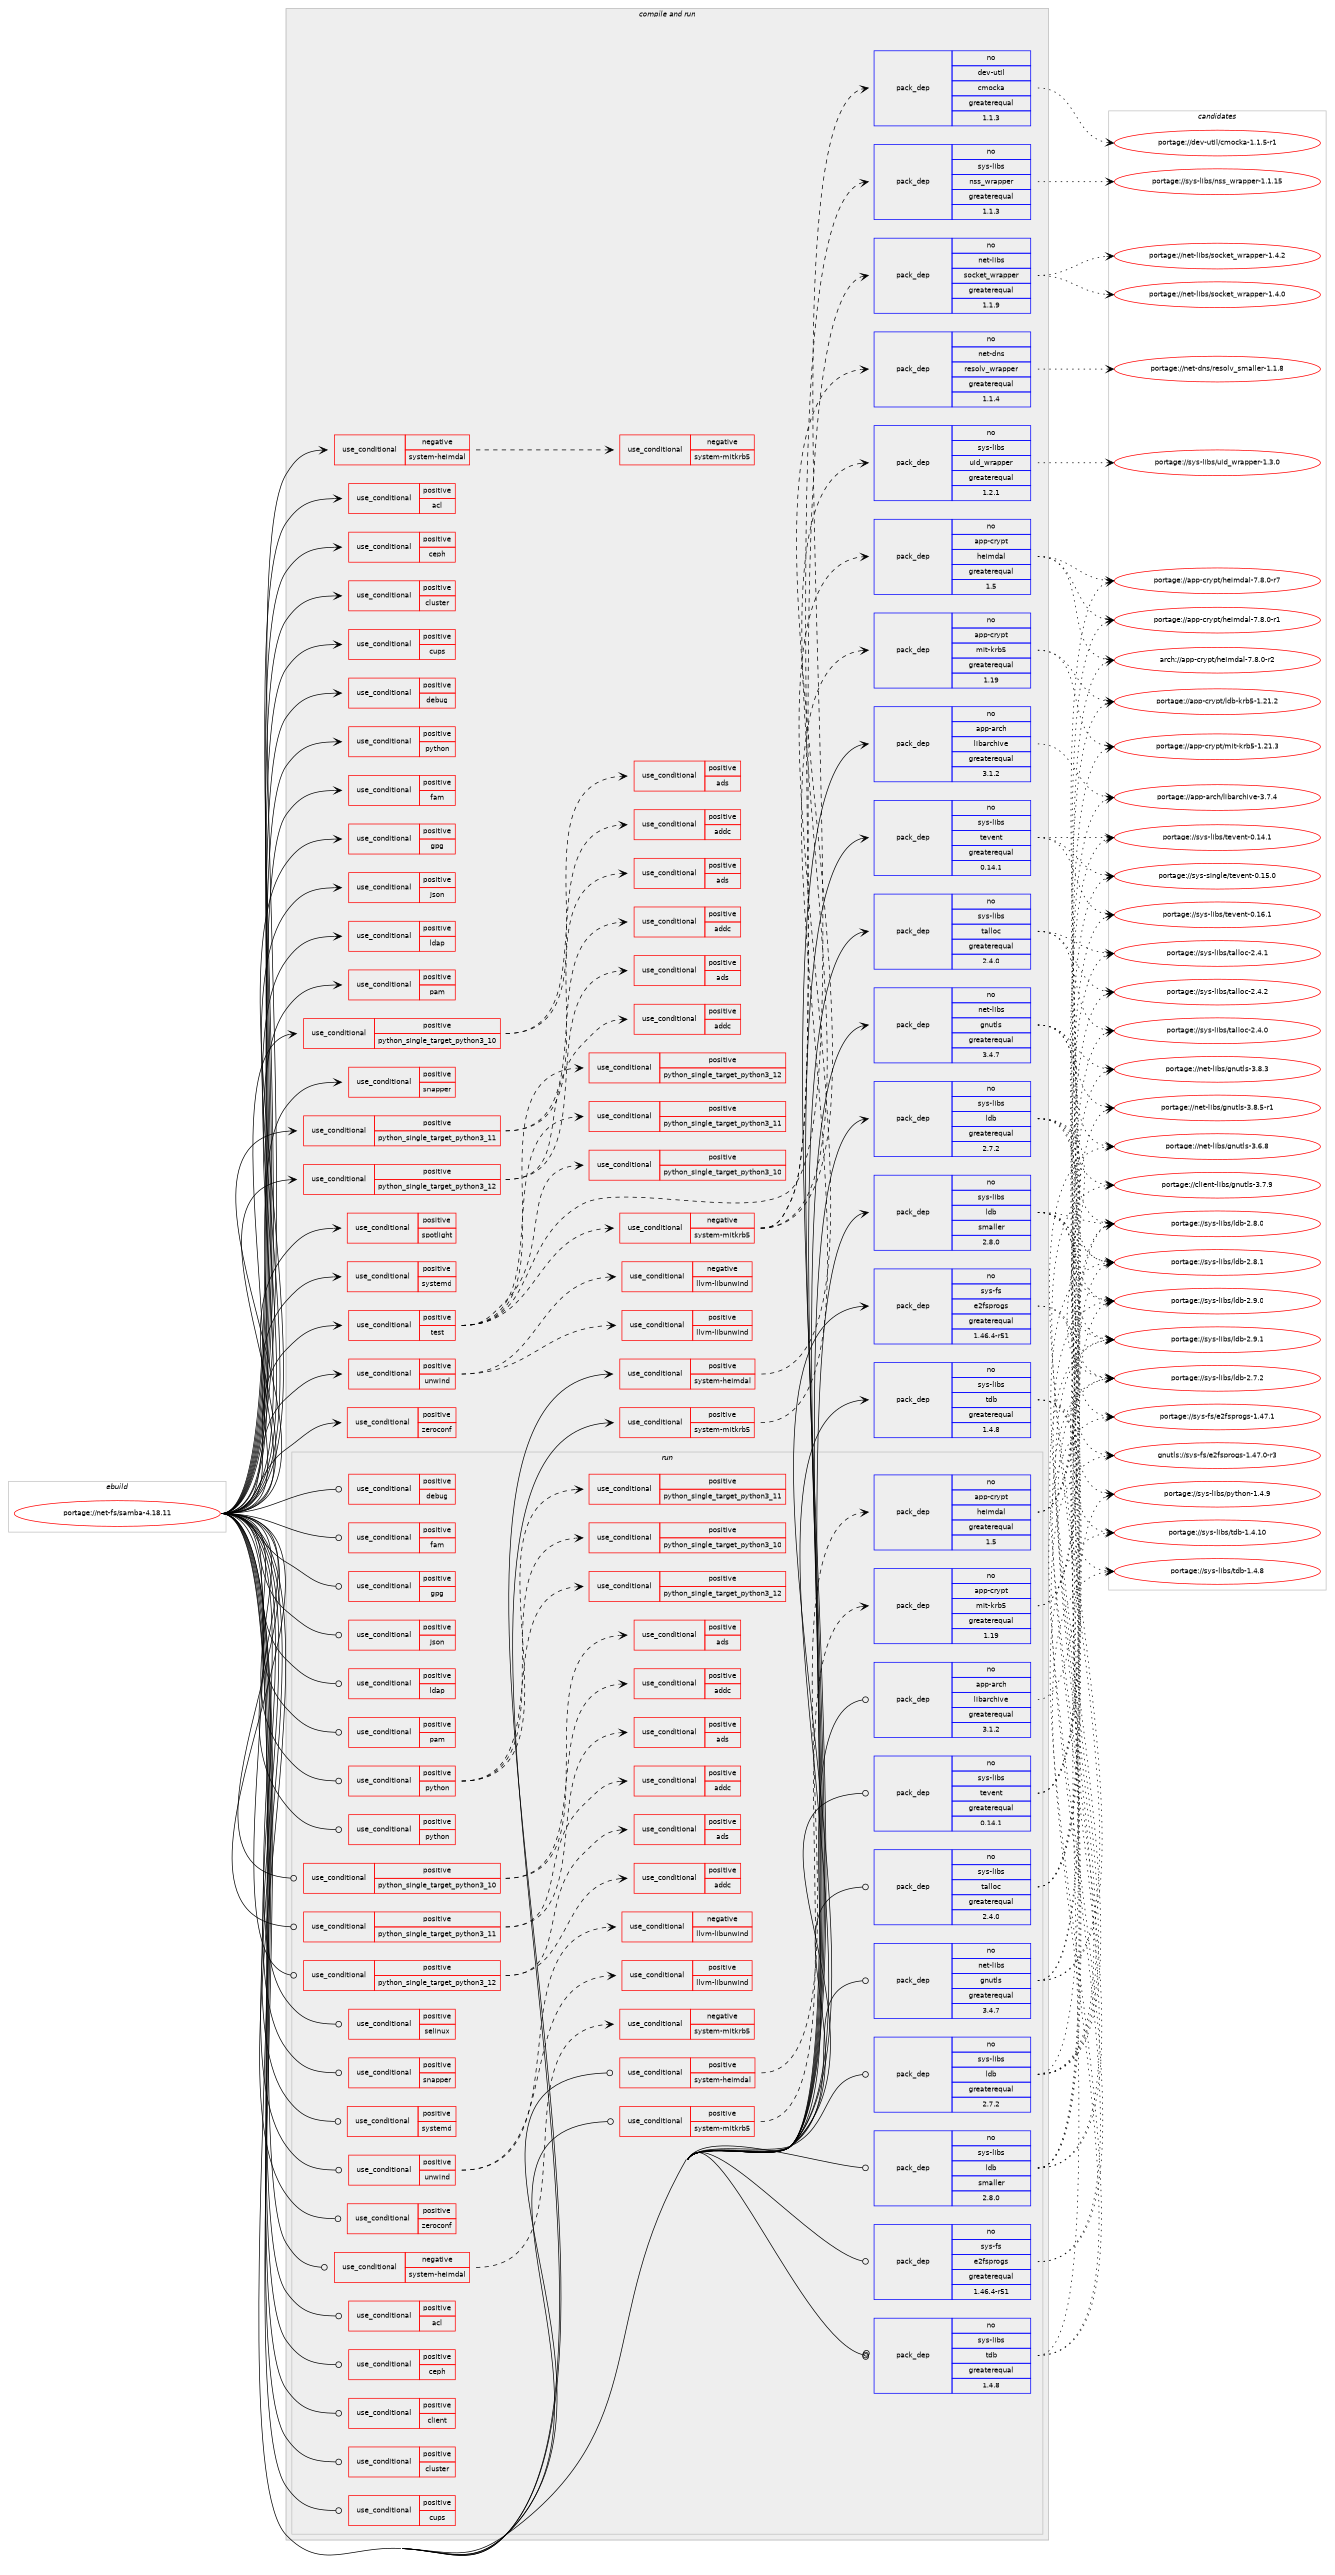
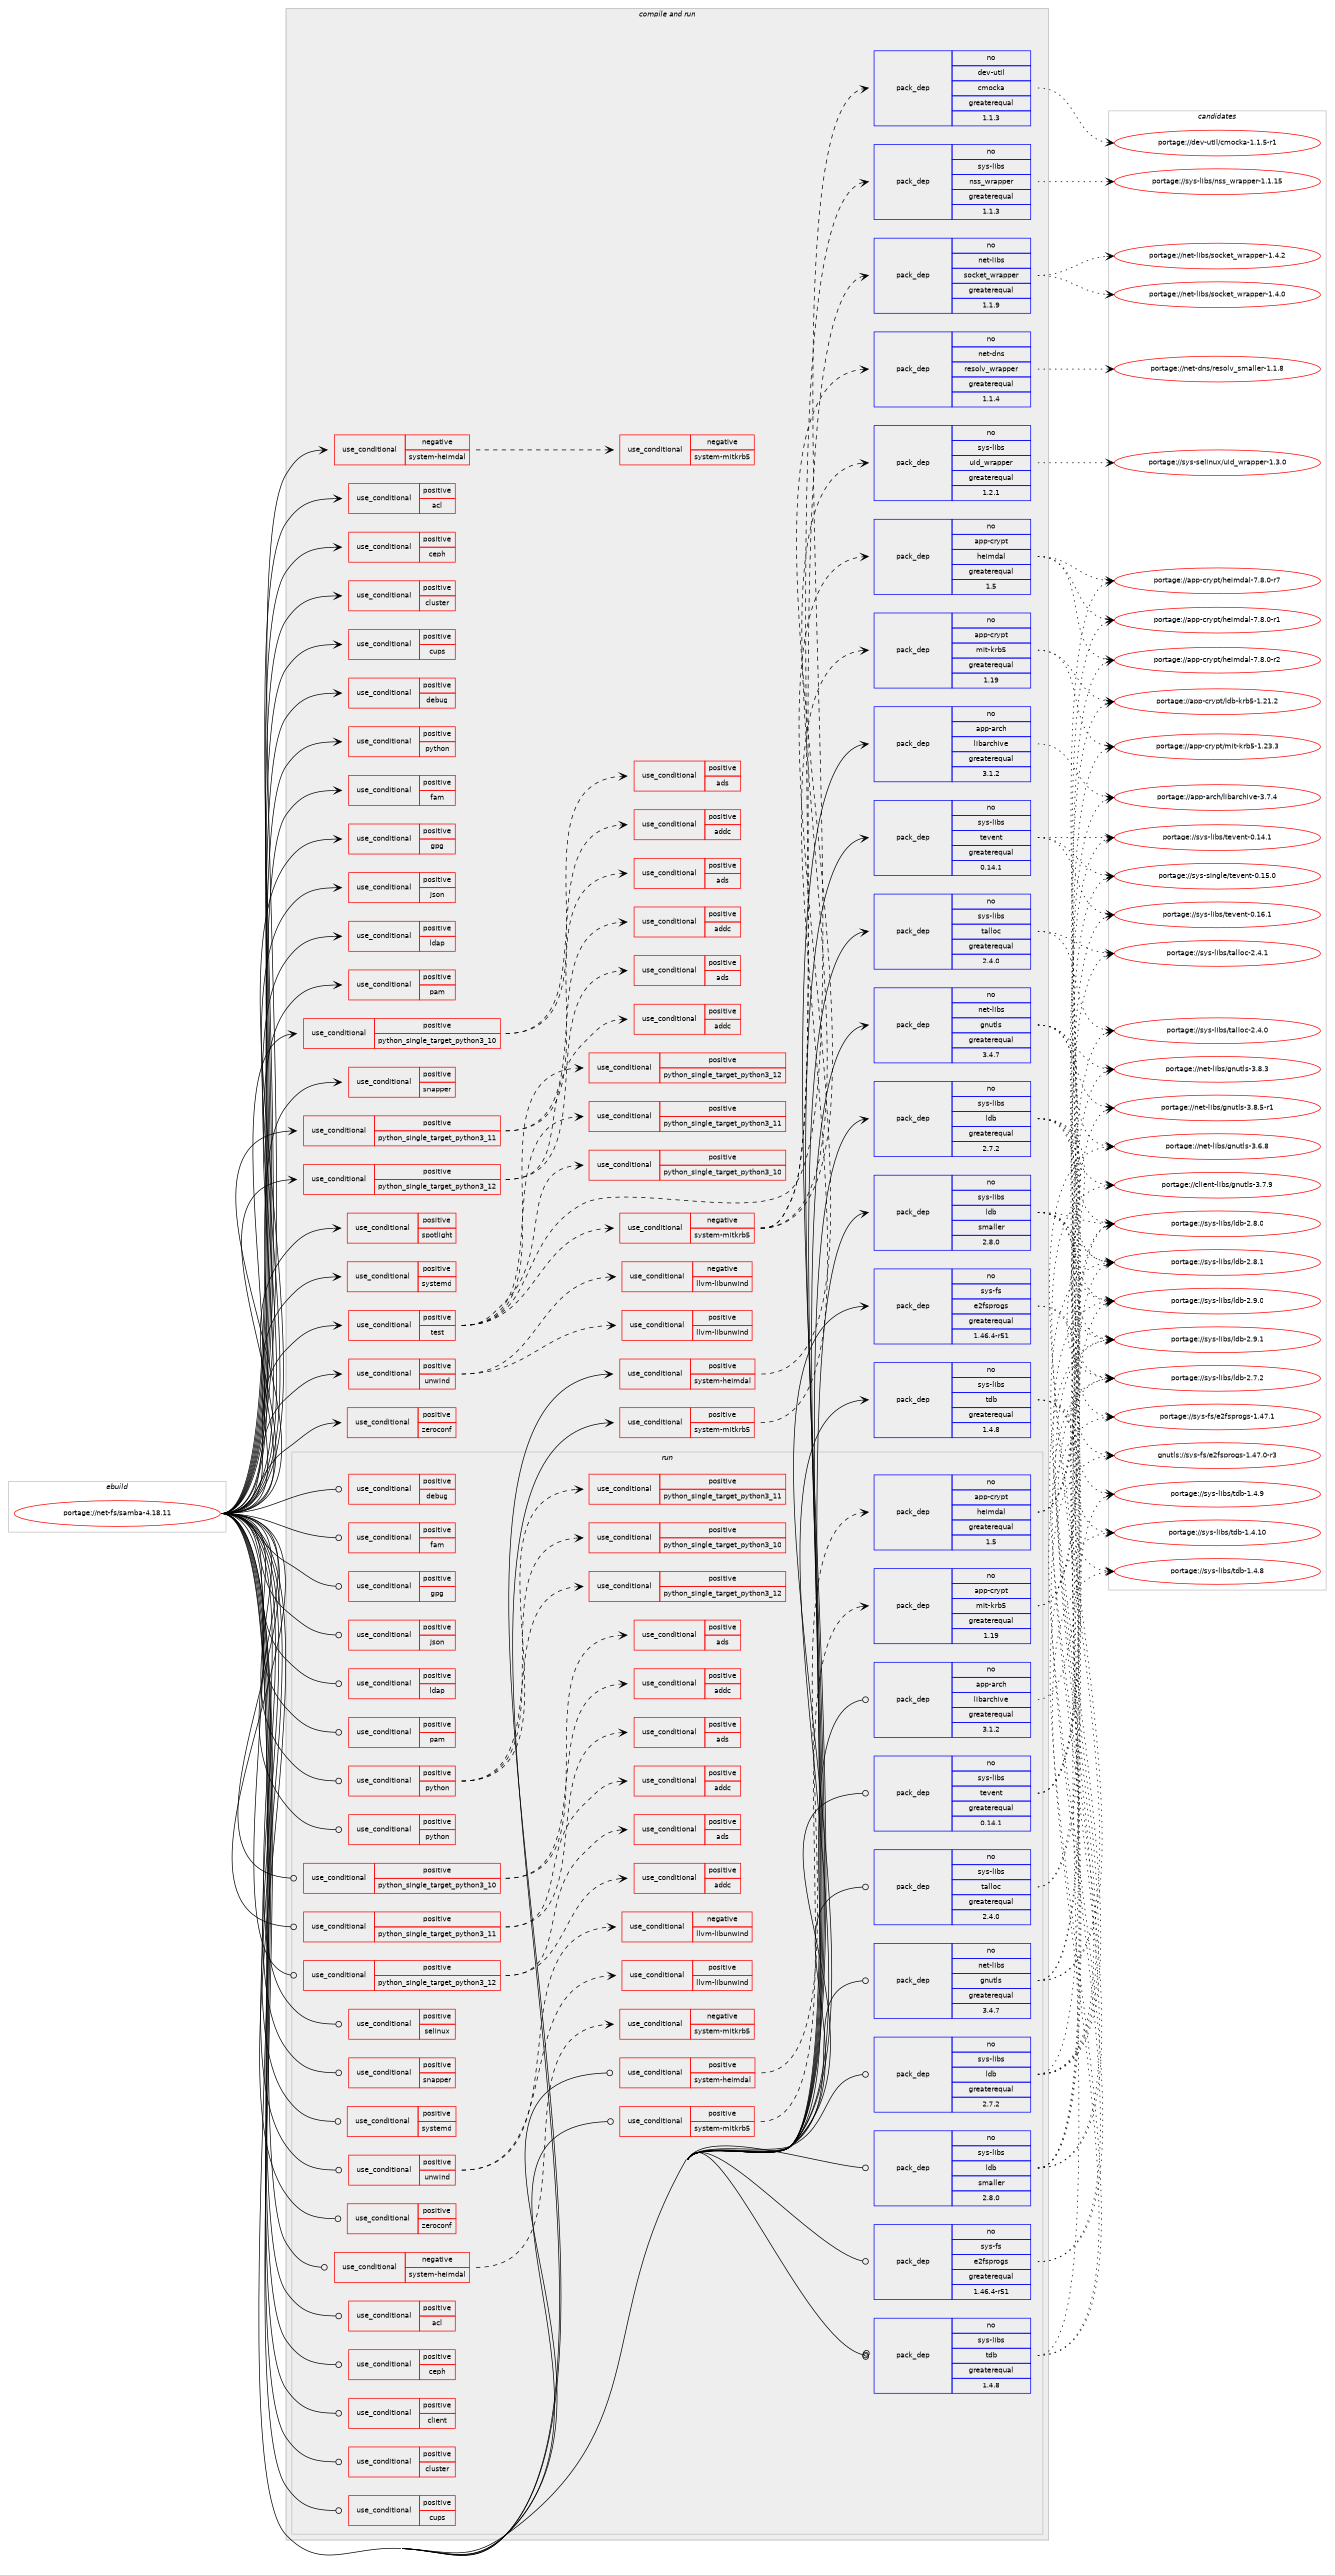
(1217, 463) -> (1217, 463)
(1217, 660) -> (1217, 660)
(1217, 747) -> (1217, 747)
(1217, 992) -> none
(1217, 1494) -> (1217, 1494)
